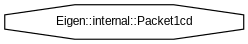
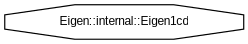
(124, 22) -> (124, 22)
